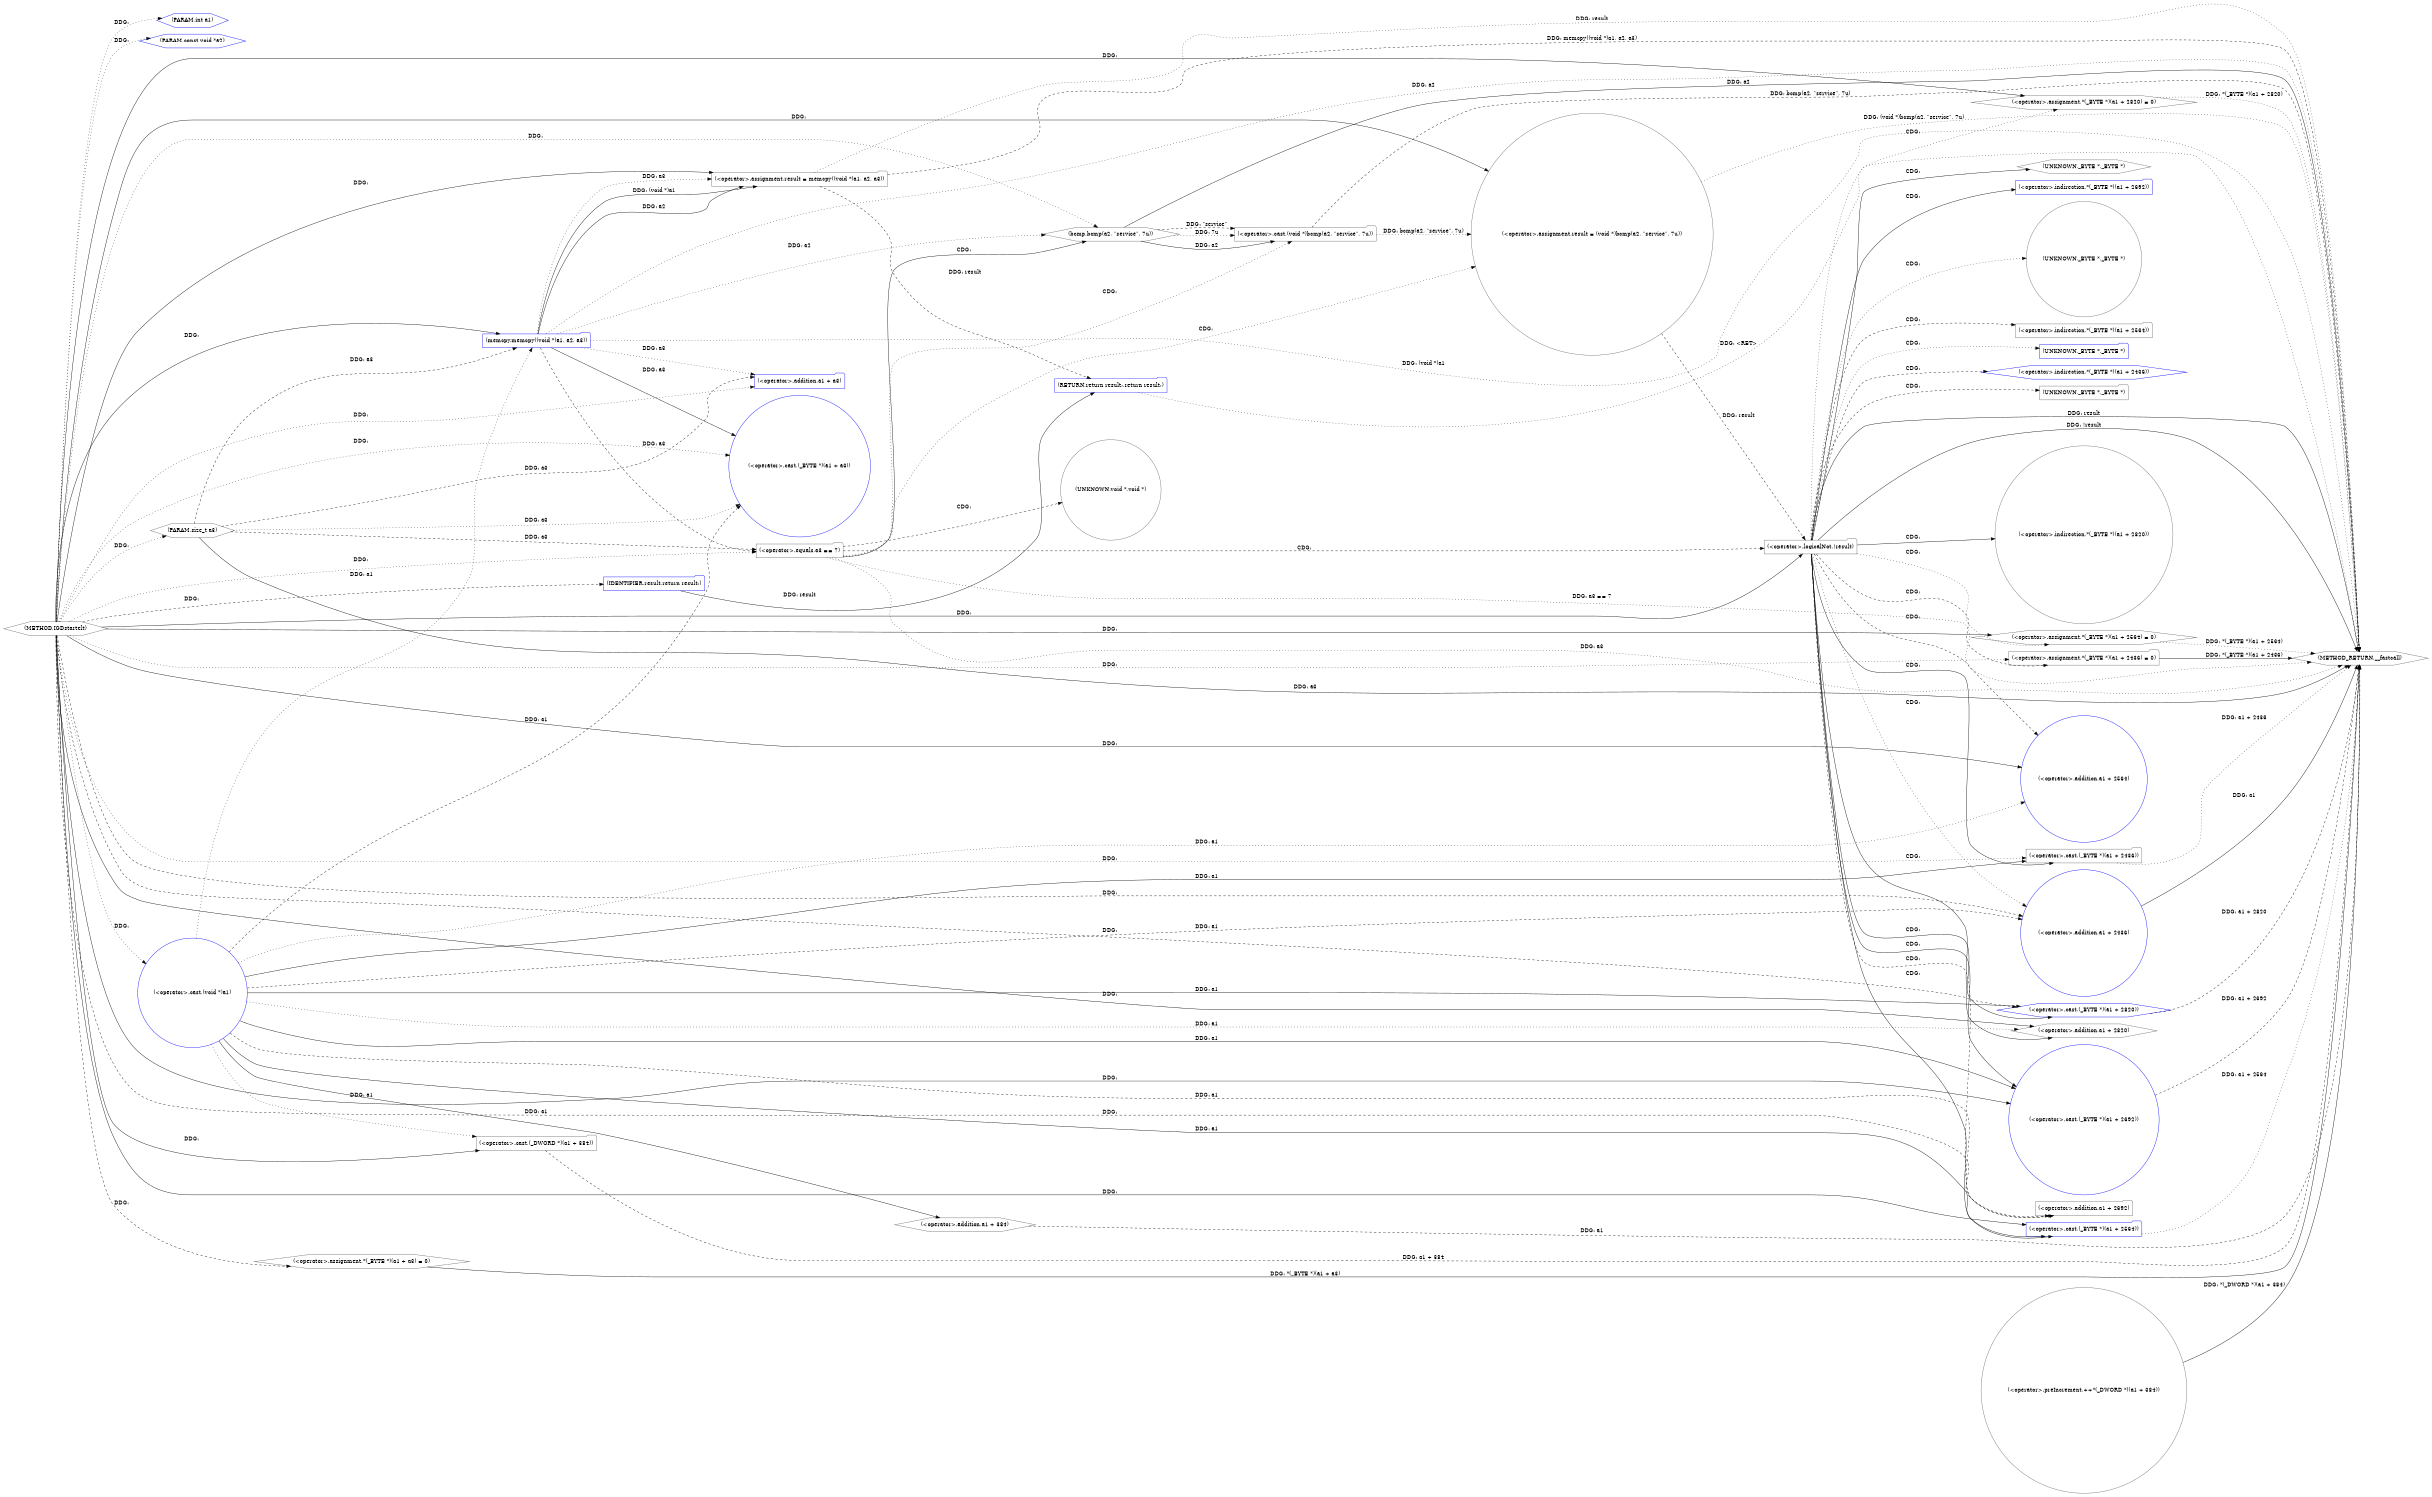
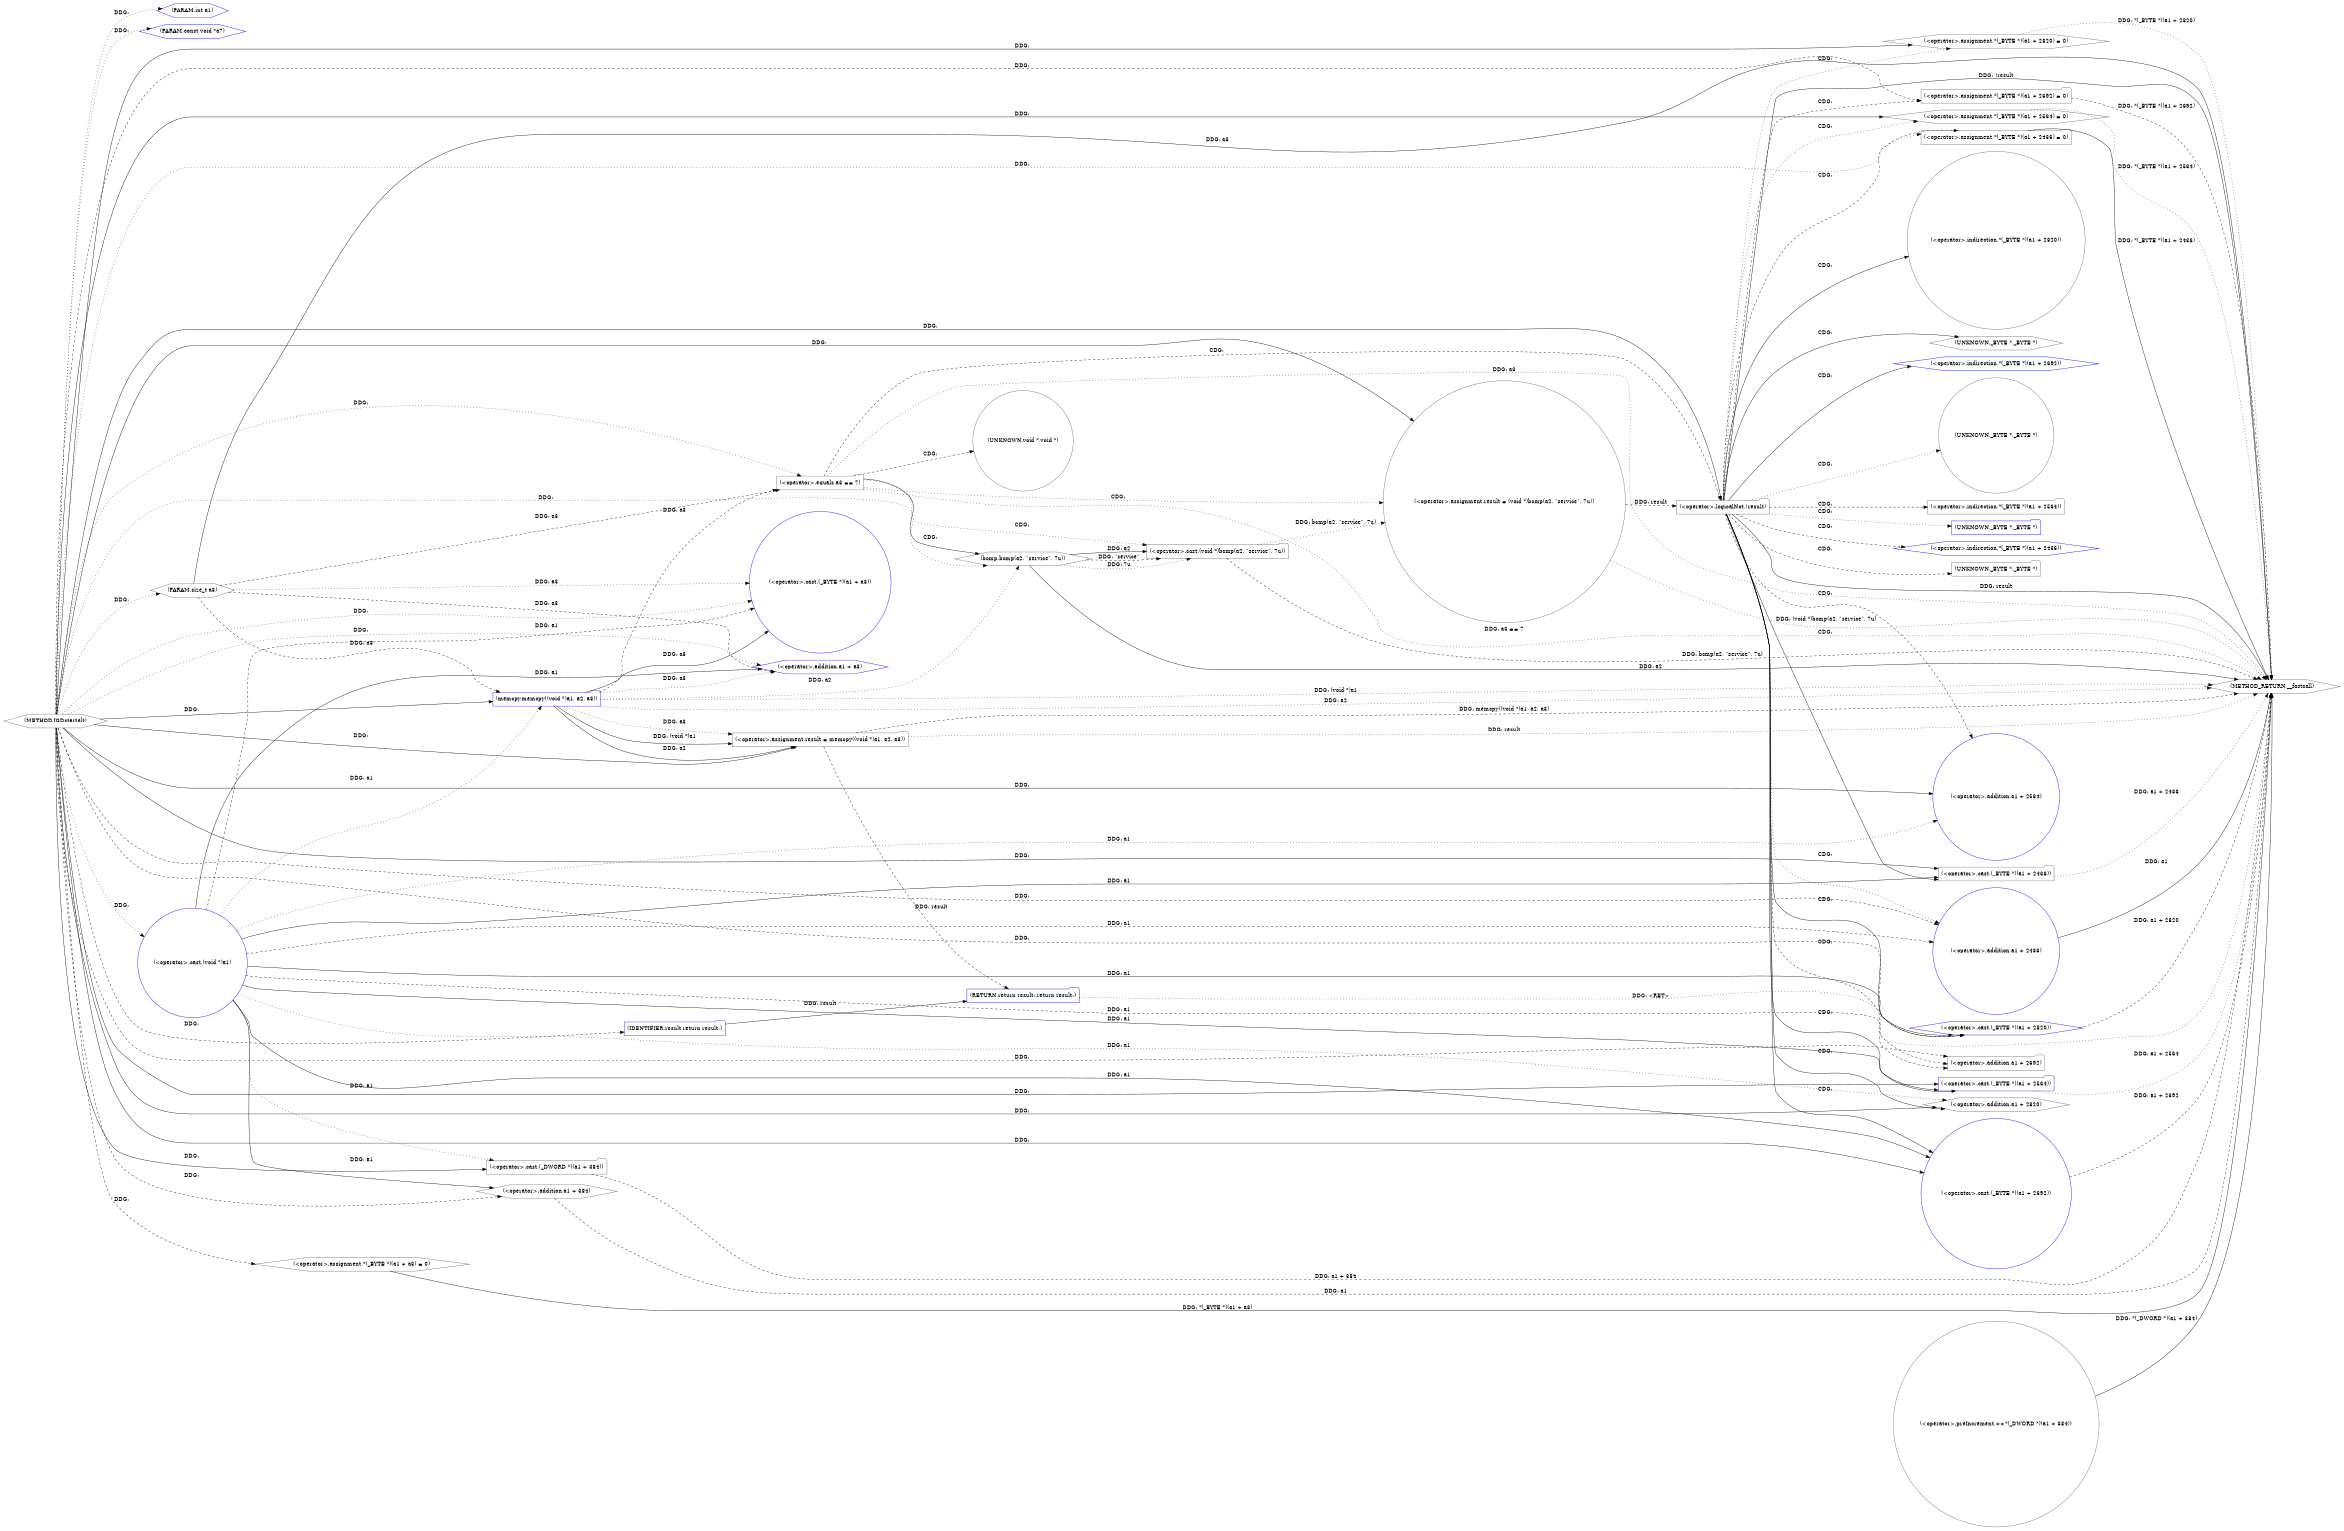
(192, 41) -> (192, 31)
none -> (1996, 96)
(2084, 187) -> (1996, 364)
(800, 381) -> (820, 667)
none -> (413, 678)
(964, 862) -> (980, 860)
none -> (115, 1158)
